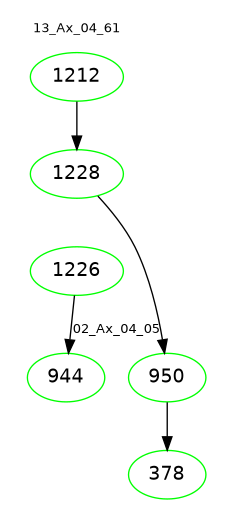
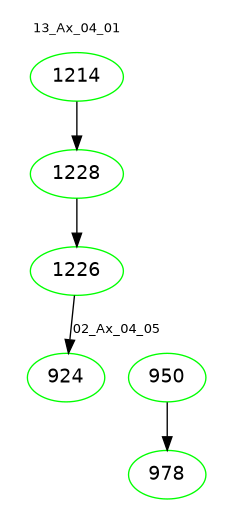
(77, 29) -> (77, 29)
(77, 77) -> (77, 77)
(143, 266) -> (77, 216)
(66, 378) -> (66, 378)
(167, 475) -> (167, 475)
